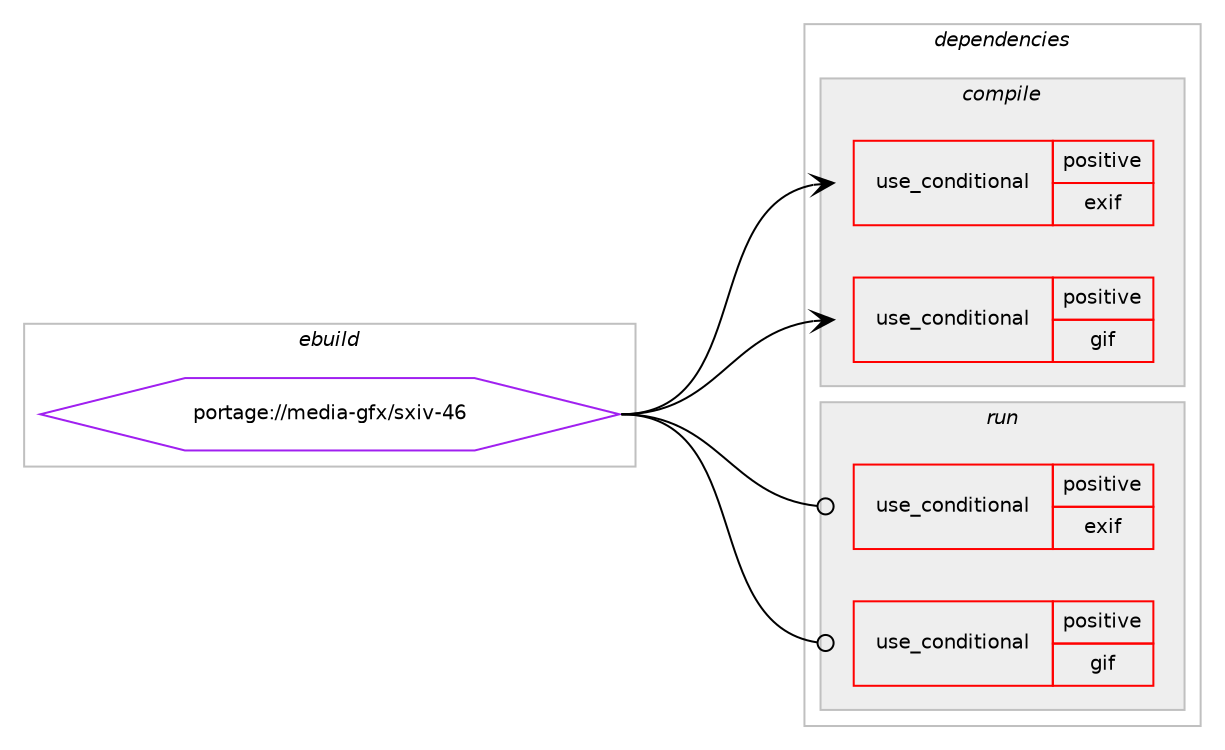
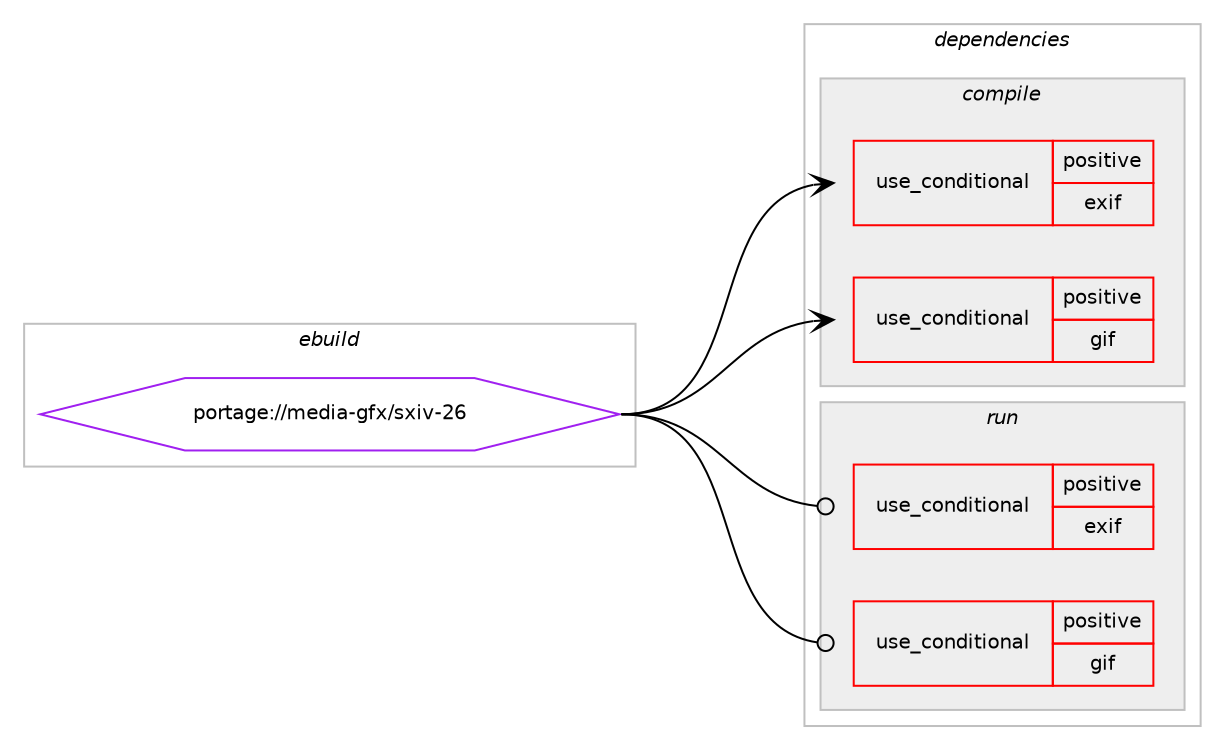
(330, 414) -> (330, 414)
